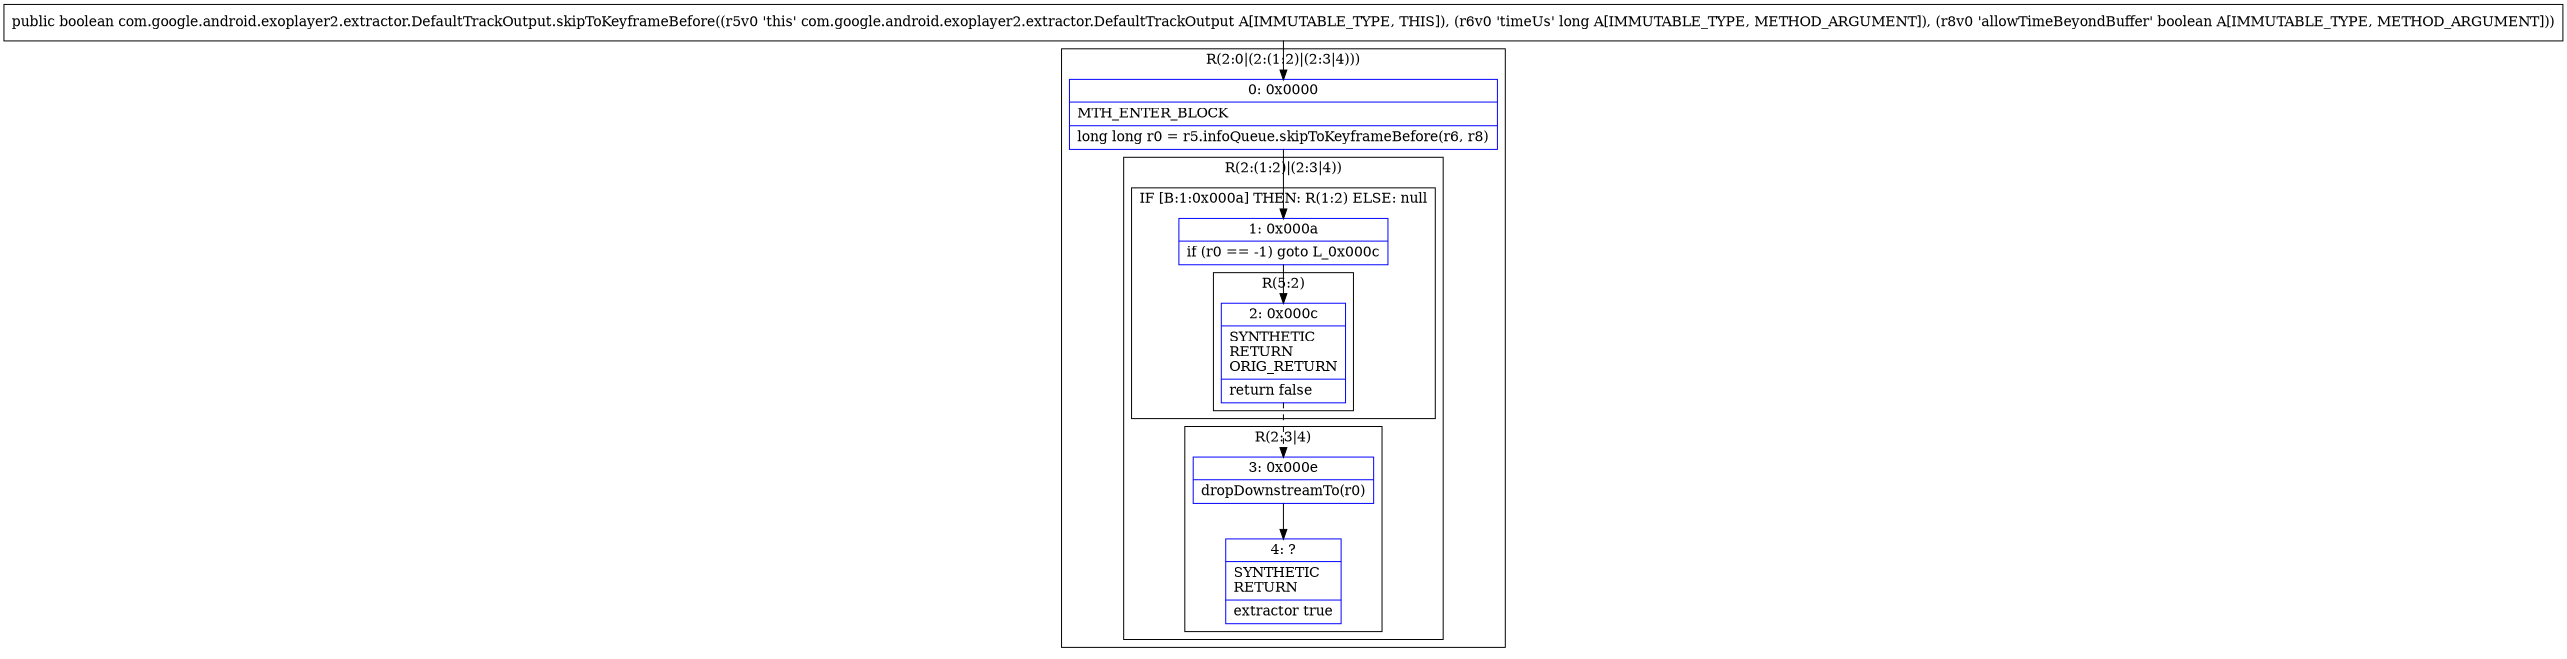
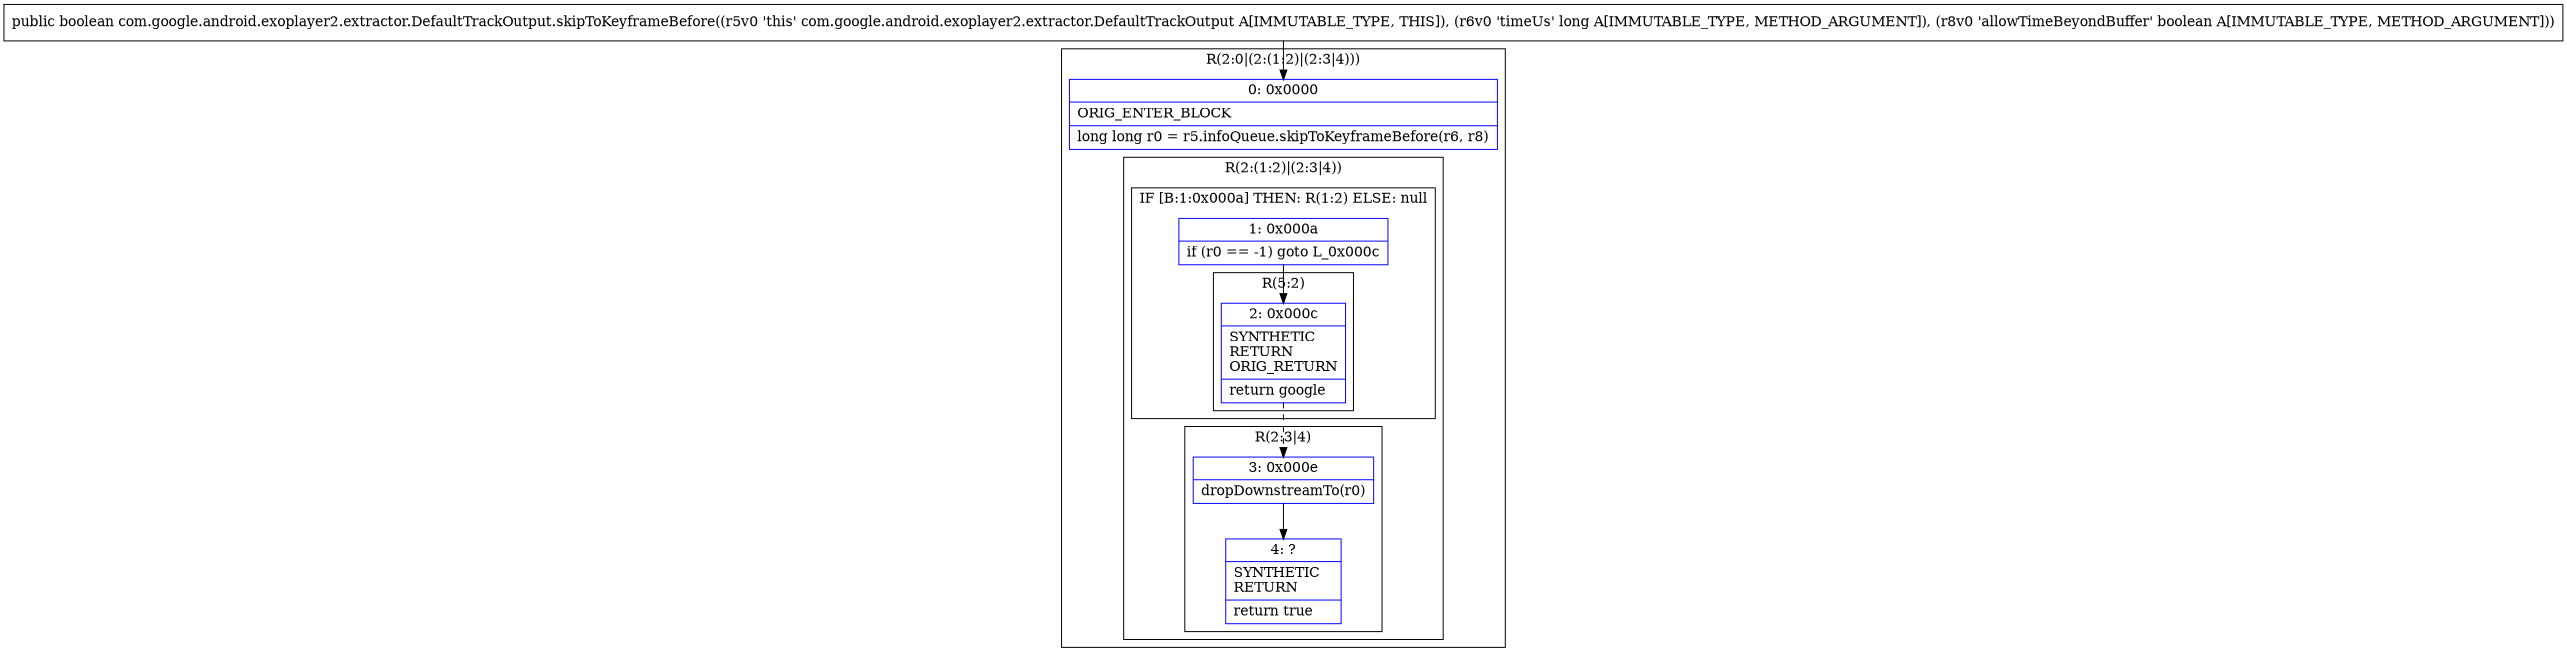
(1153, 113) -> (1155, 113)
(1283, 179) -> none
(1271, 390) -> (1278, 390)
(1283, 611) -> (1274, 611)
